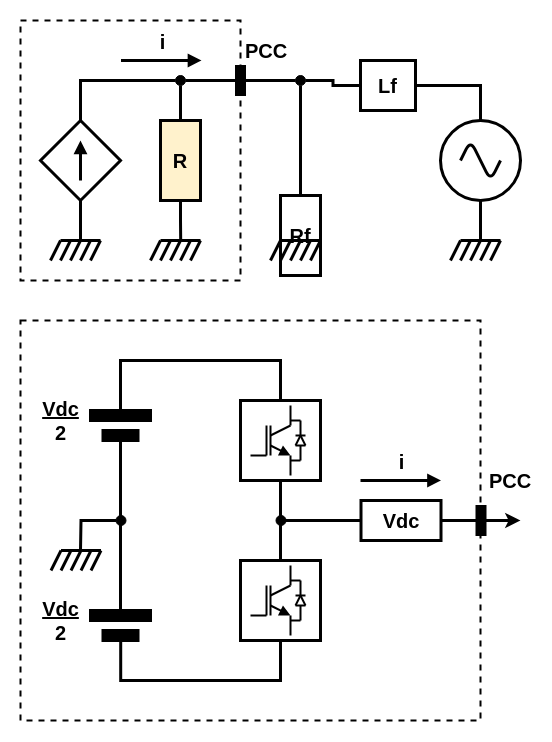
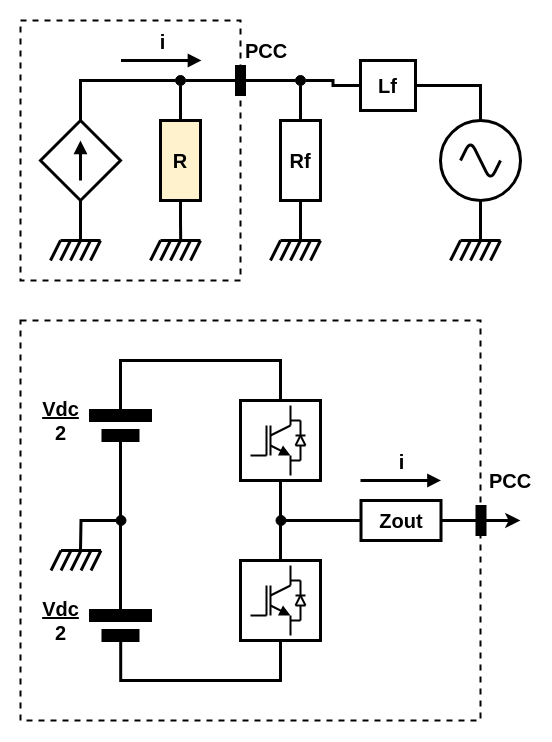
(301, 236) -> (301, 161)
(402, 521) -> (402, 521)
